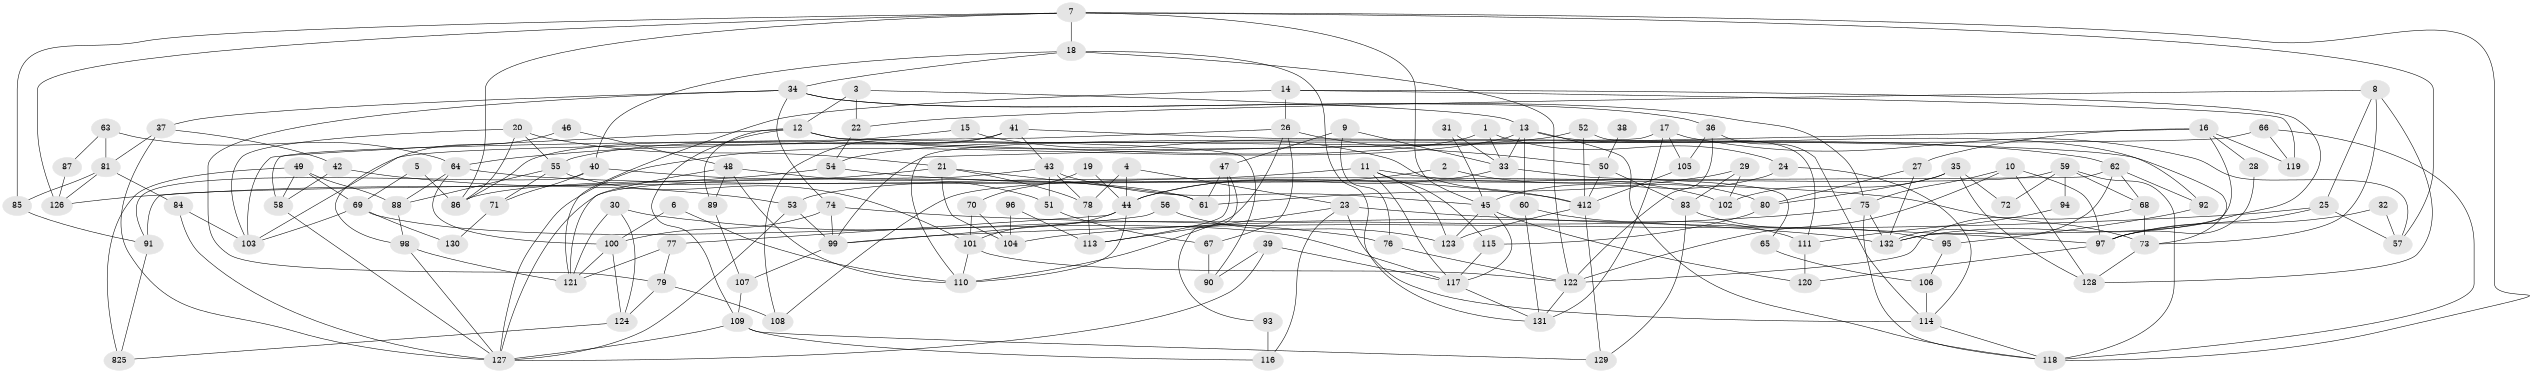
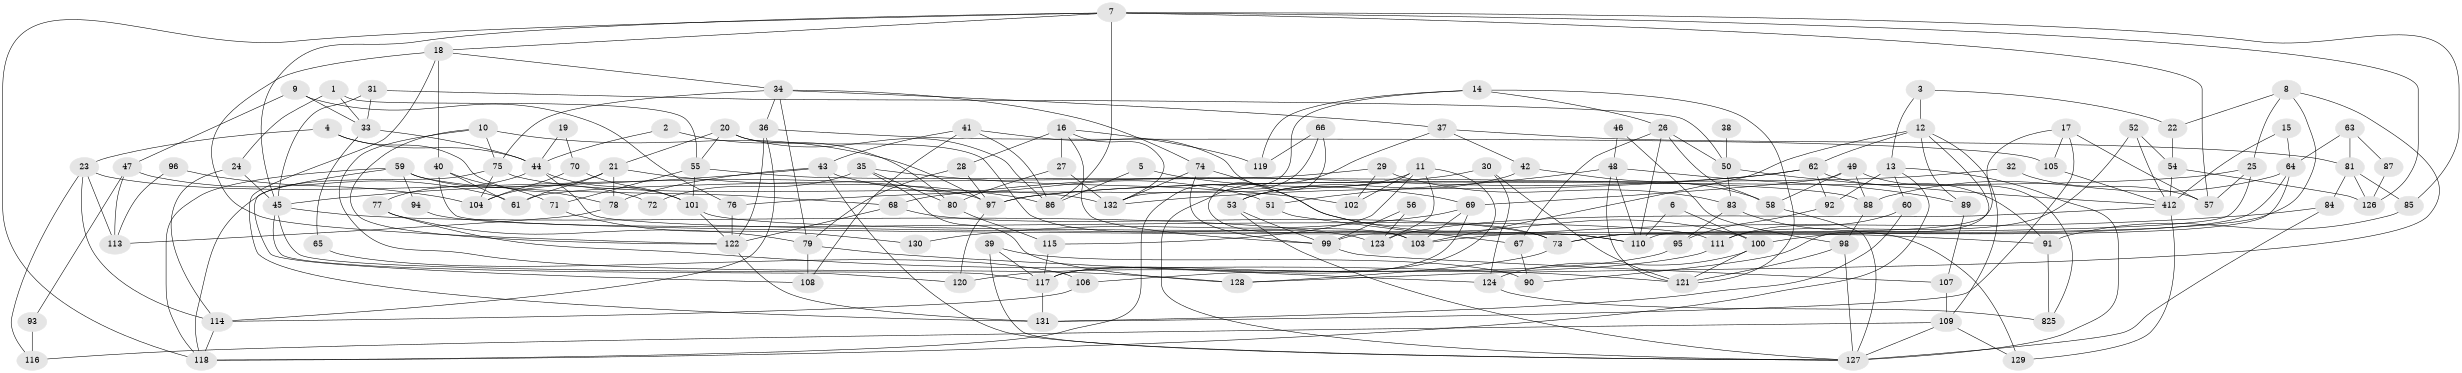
none -> (1097, 101)
(1514, 148) -> none
none -> (855, 207)
